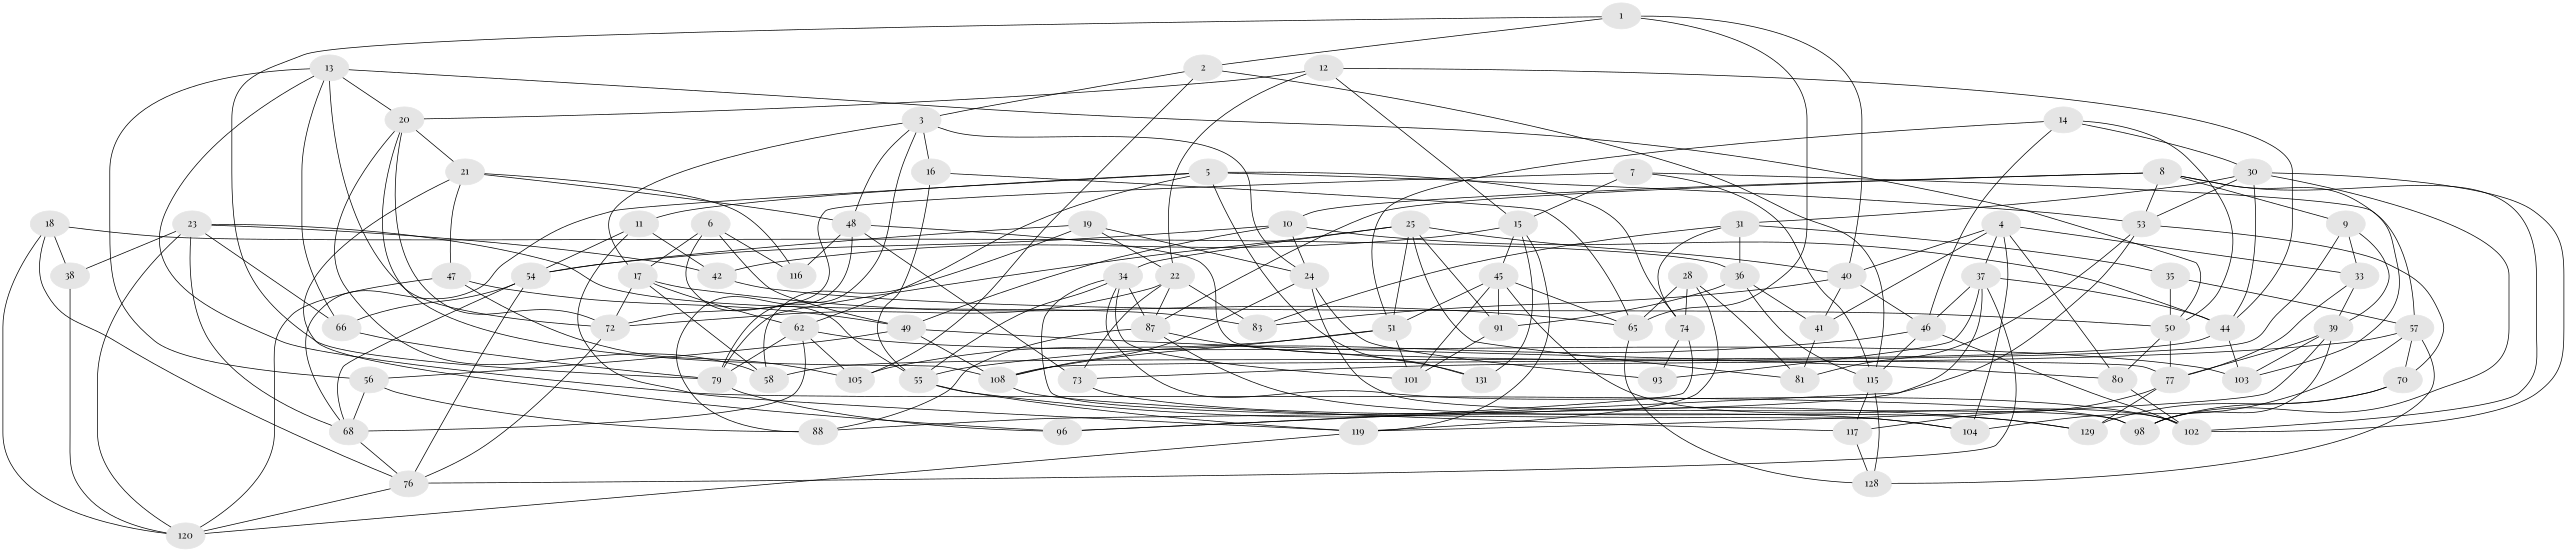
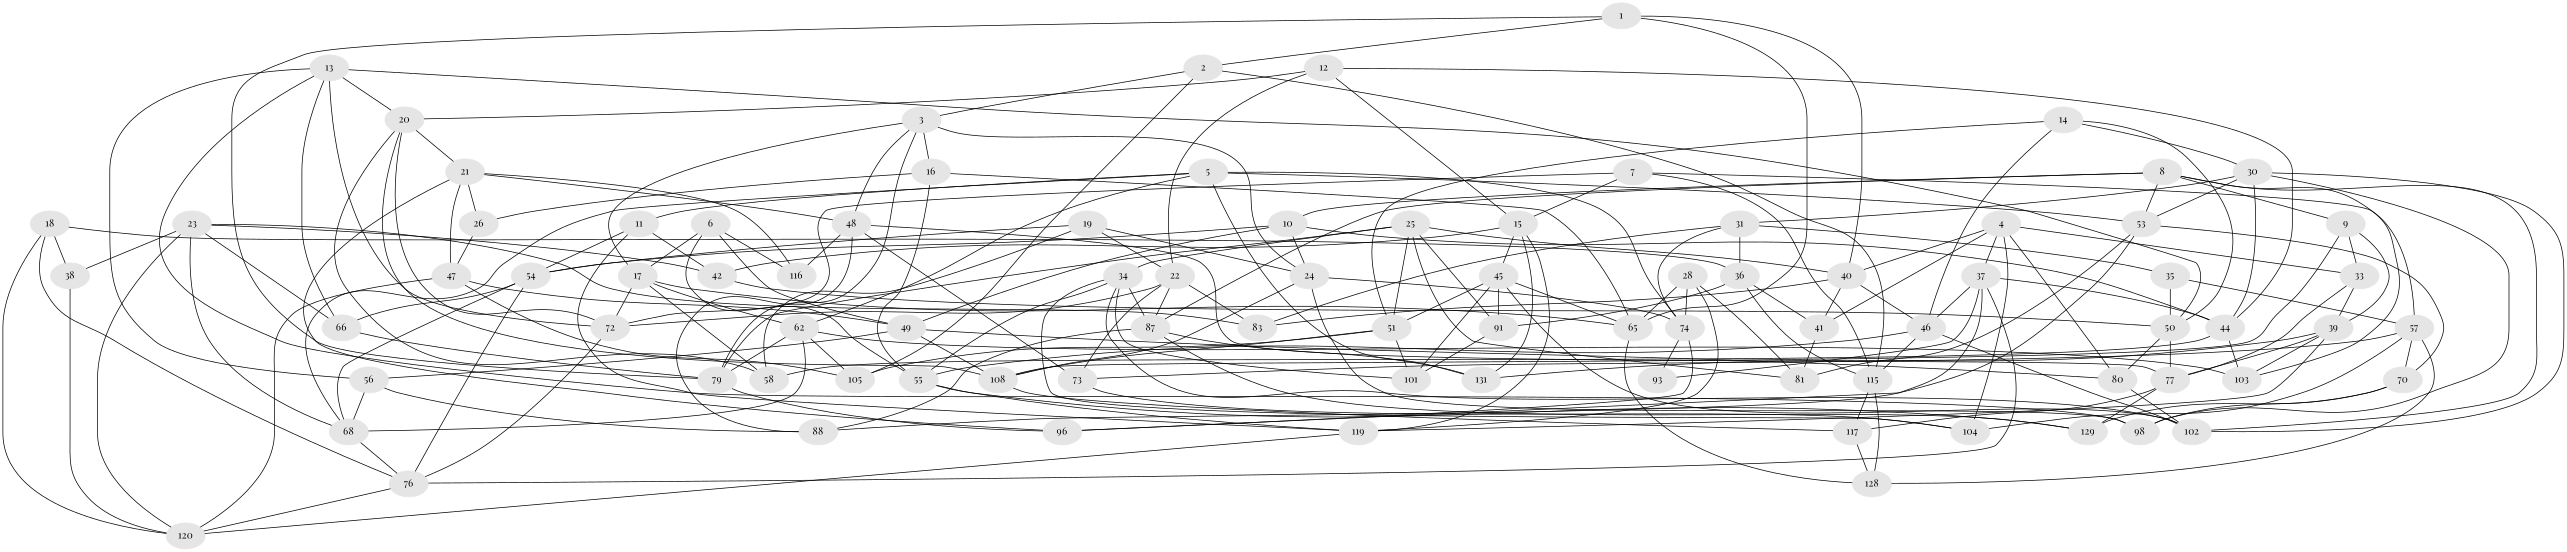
none -> (479, 224)
(1551, 369) -> (1518, 294)
(2249, 412) -> (1909, 361)
